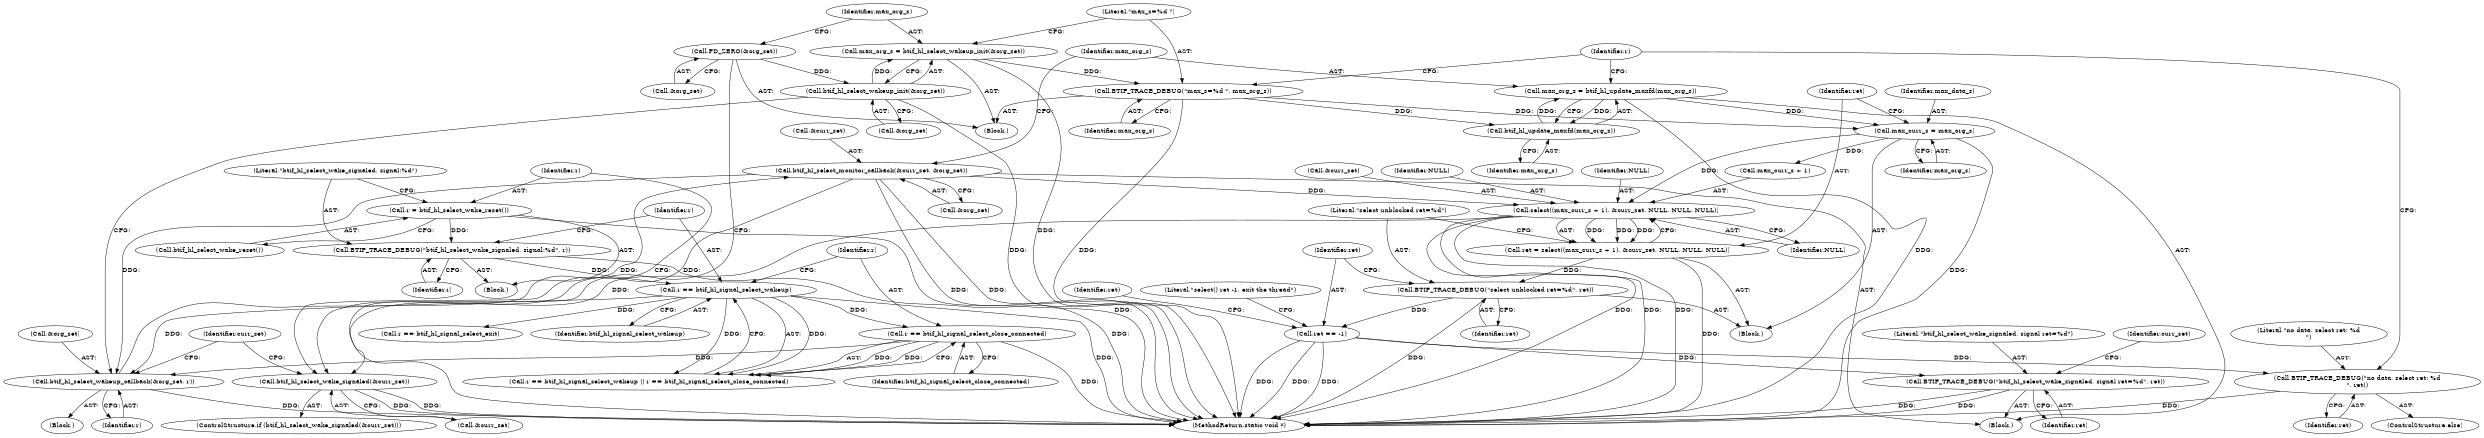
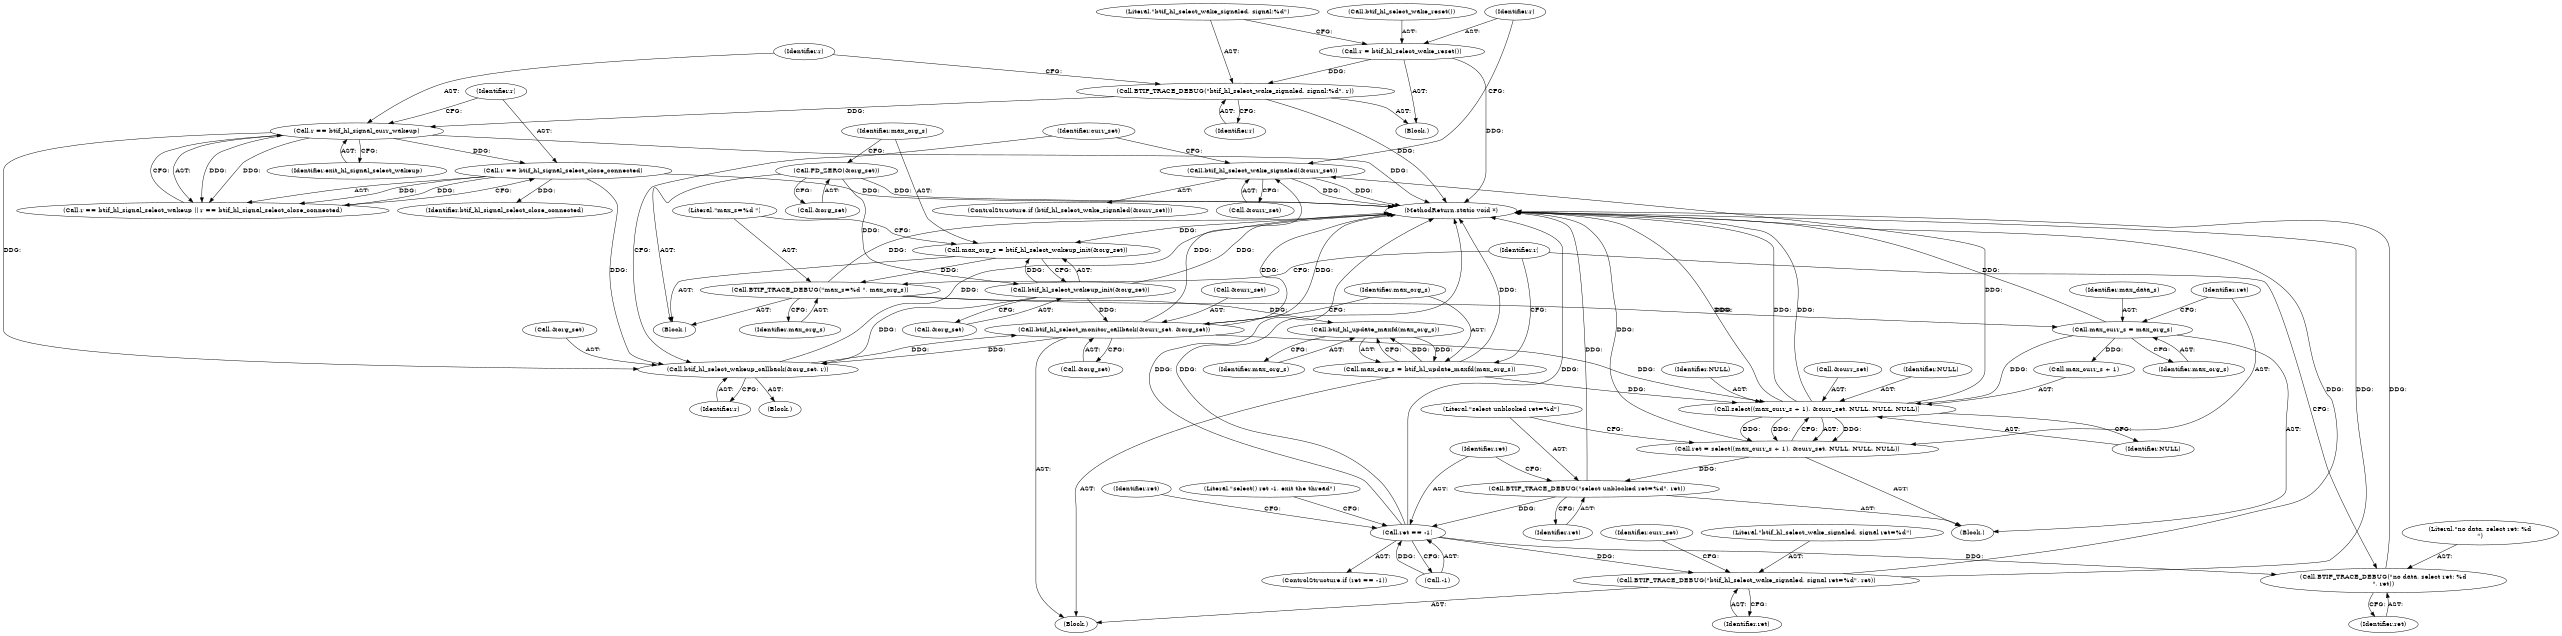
(1770, 112) -> (1608, 391)
(123, 231) -> (889, 330)
(743, 231) -> (904, 191)
(353, 241) -> none
(1038, 278) -> (1236, 223)
(726, 290) -> (357, 131)
none -> (1096, 308)
(441, 334) -> none
(620, 334) -> (357, 171)
(992, 358) -> (548, 191)
(958, 360) -> none
(2425, 426) -> none
none -> (1335, 581)
none -> (1438, 581)
